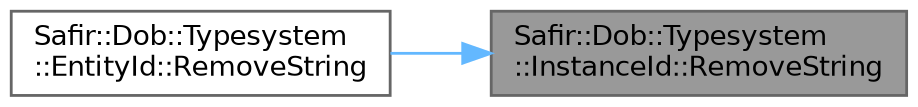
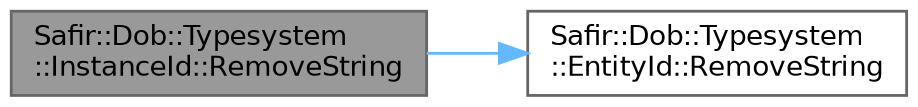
(426, 53) -> (463, 53)
